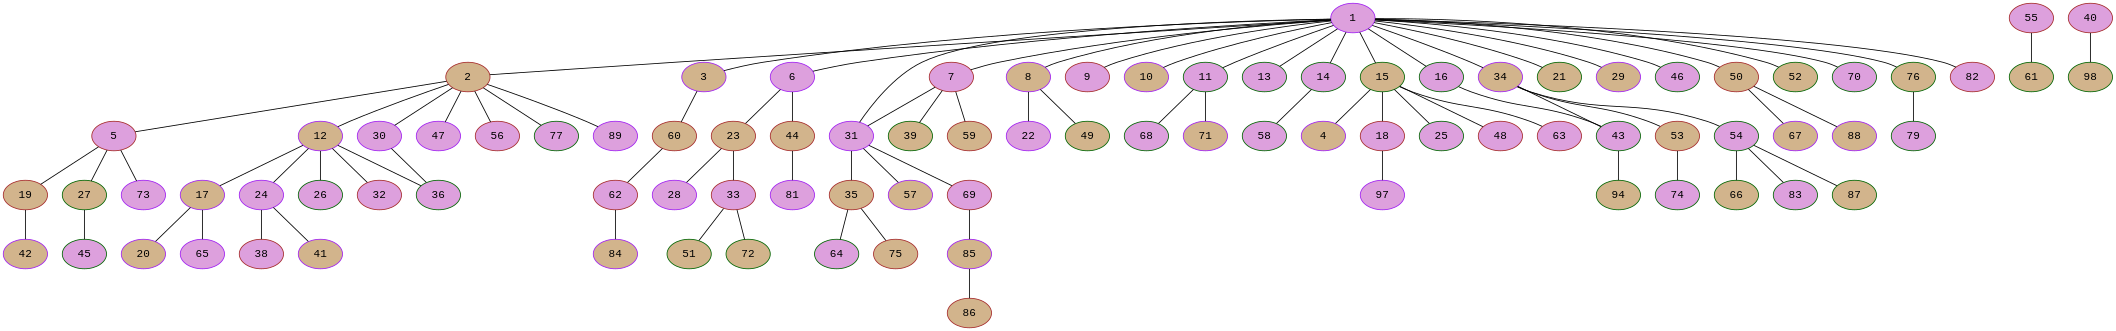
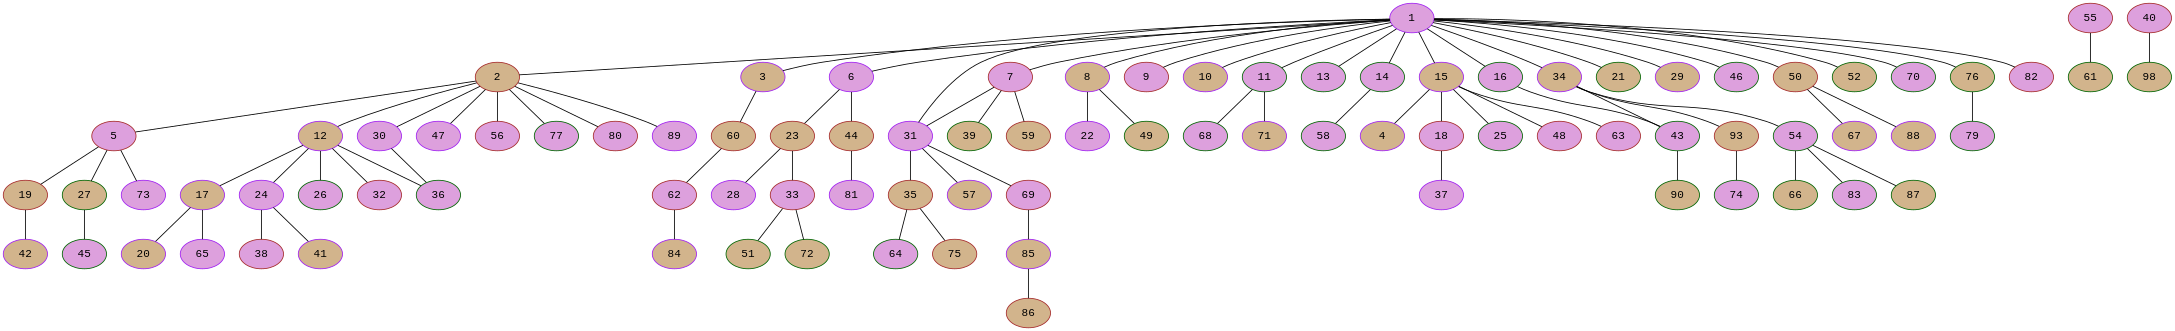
(1382, 77) -> (1441, 77)
none -> (615, 136)
(1677, 136) -> (1736, 136)
(1382, 195) -> (1441, 195)
(1618, 195) -> (1677, 195)
